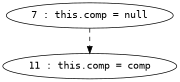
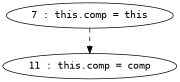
(90, 15) -> (90, 15)
